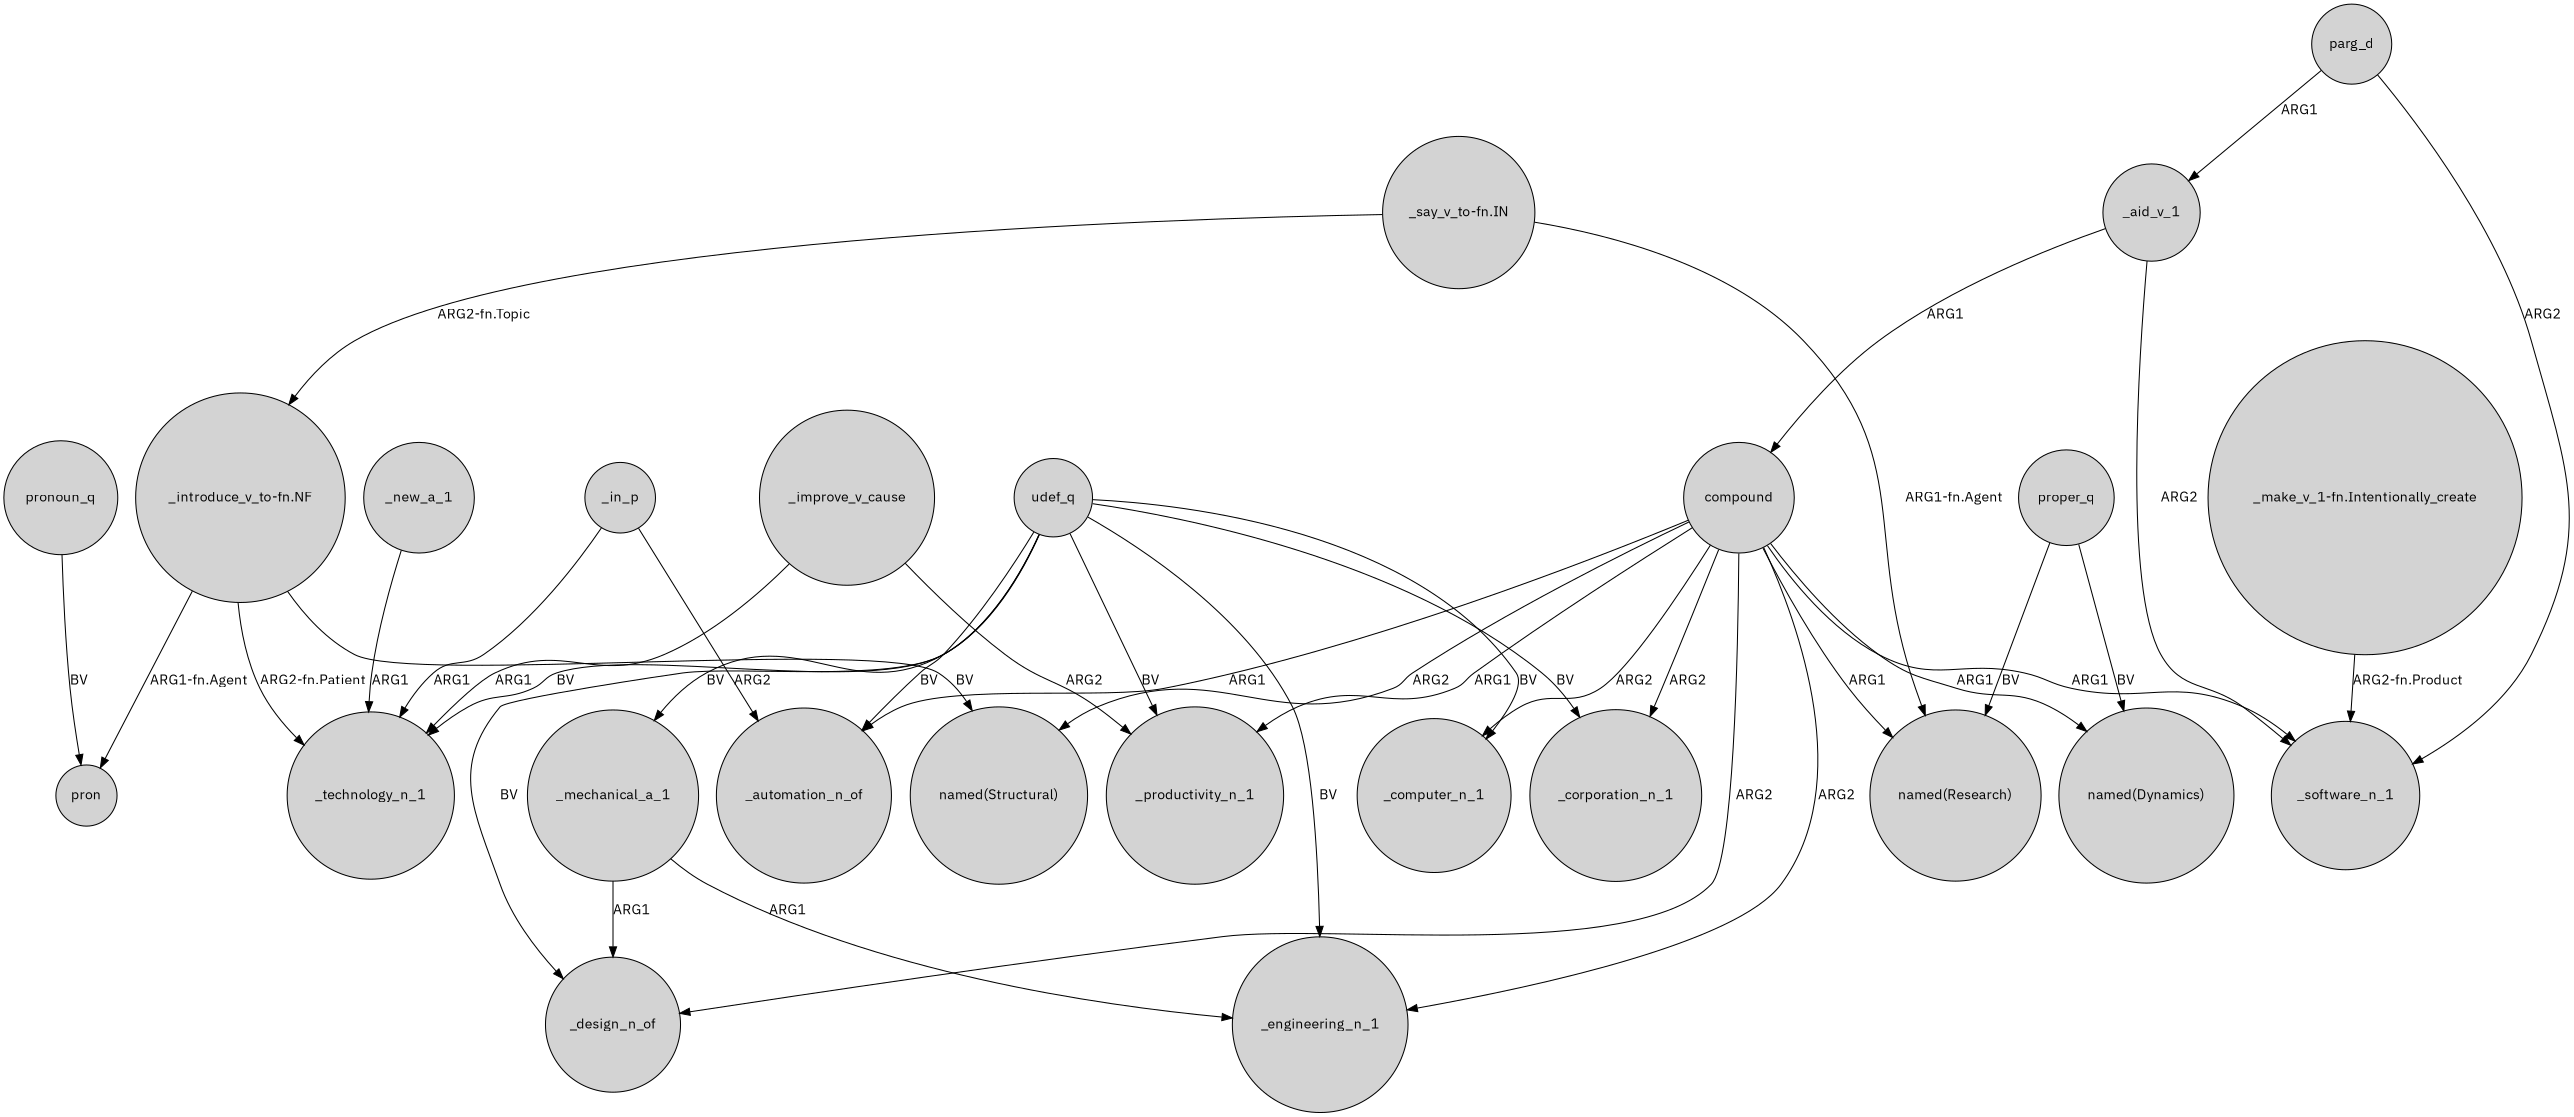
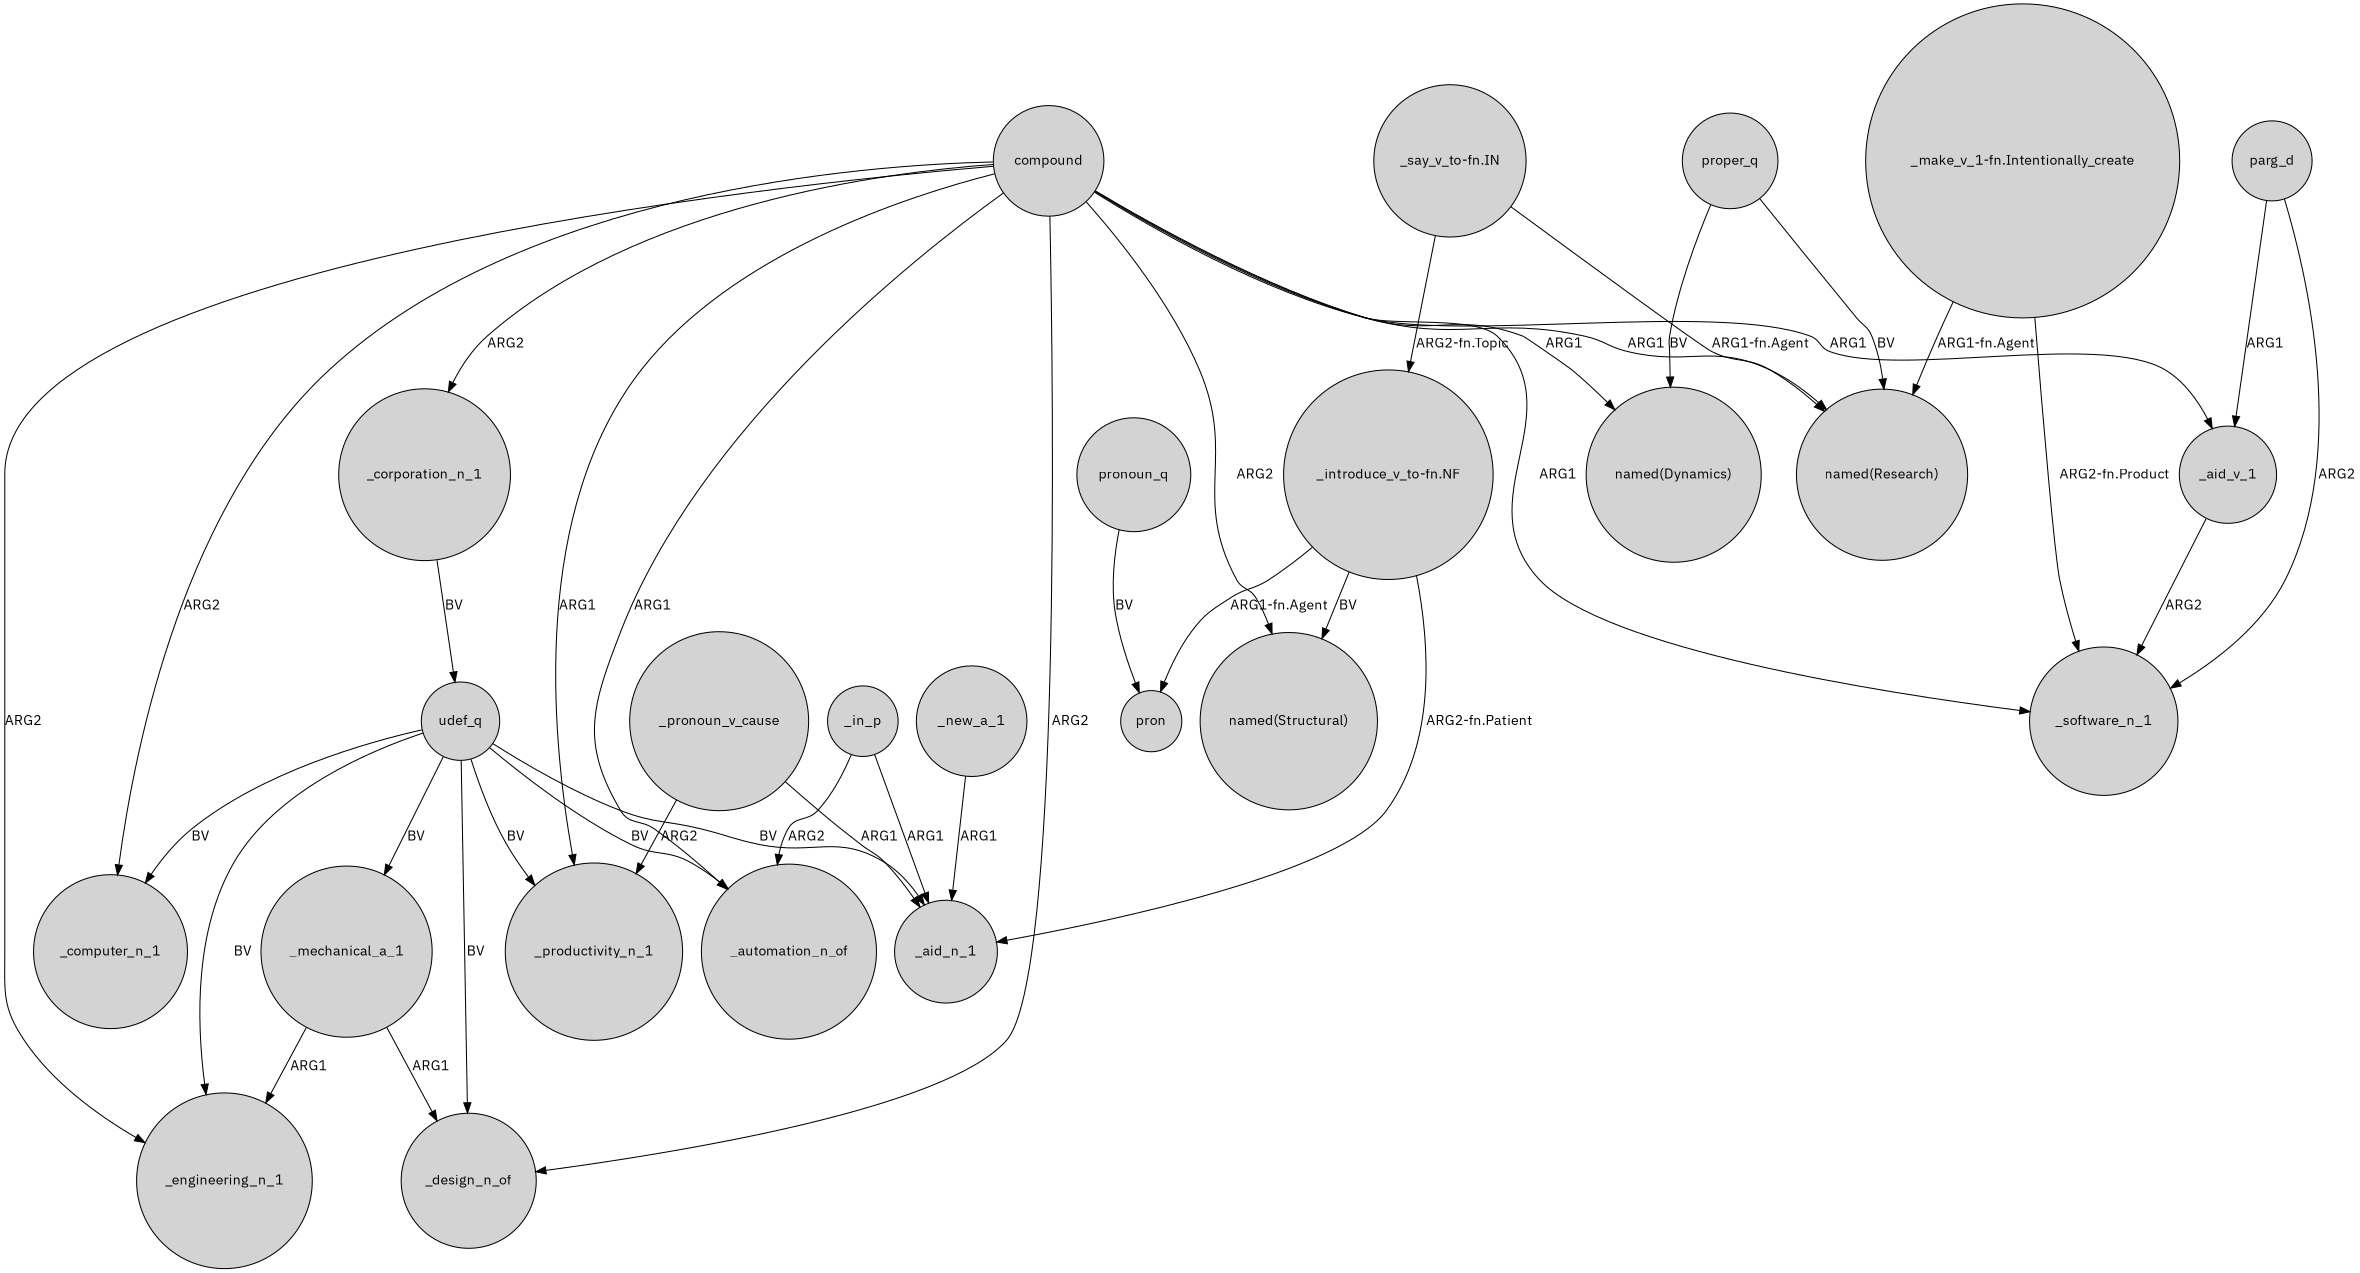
(1924, 311) -> (1653, 322)
none -> (1934, 343)
(847, 498) -> (719, 721)
(1351, 569) -> (445, 616)
(371, 796) -> (946, 952)
